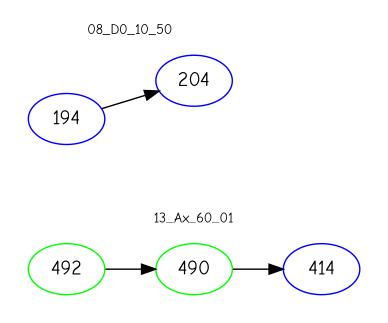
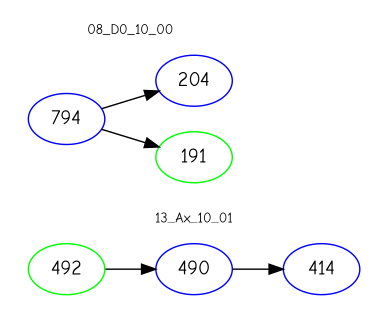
(130, 30) -> (130, 30)
(67, 119) -> (67, 119)
none -> (194, 157)
(194, 219) -> (194, 219)
(194, 269) -> (194, 269)
